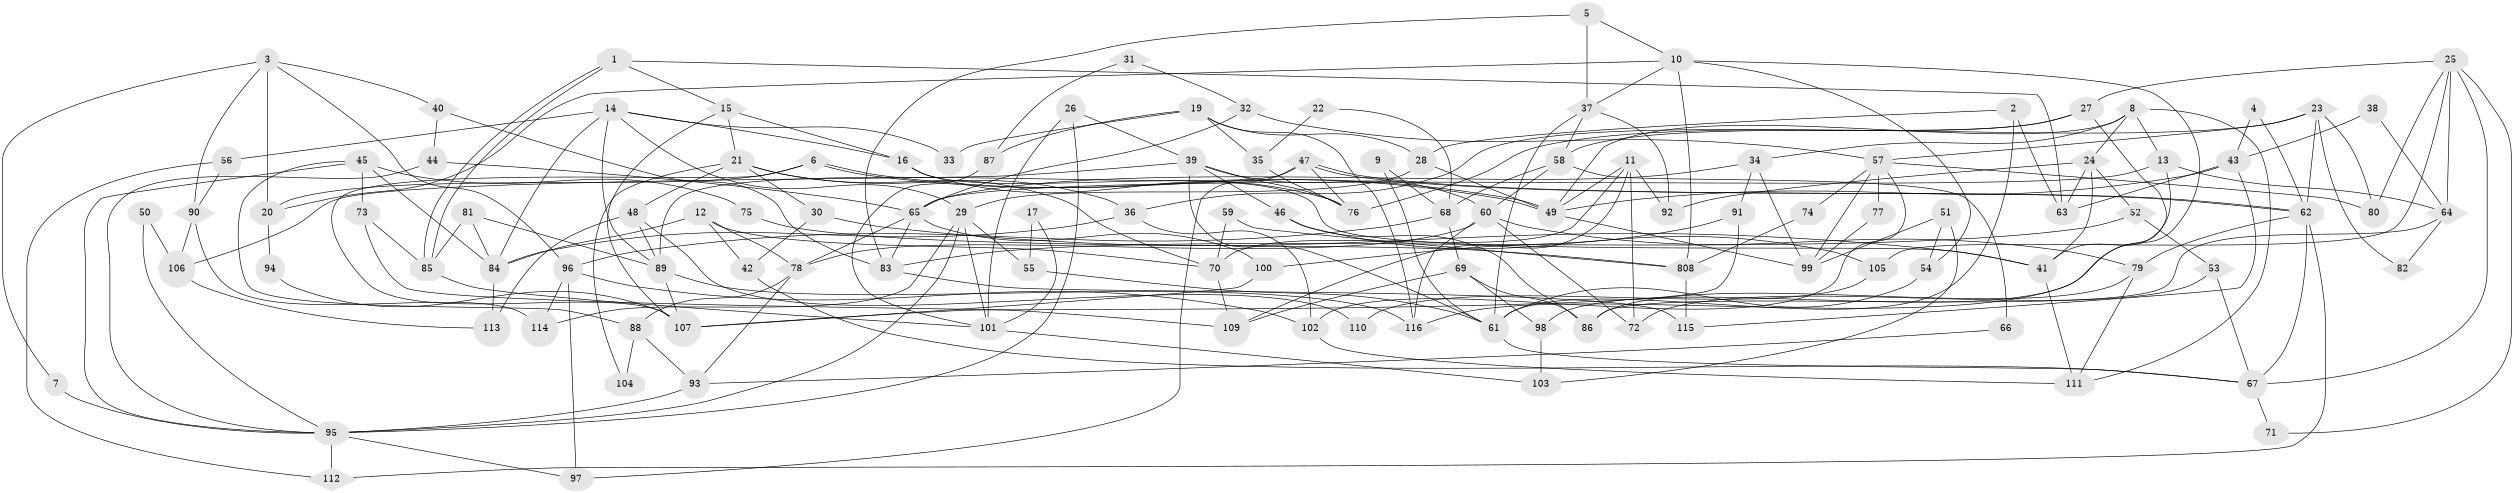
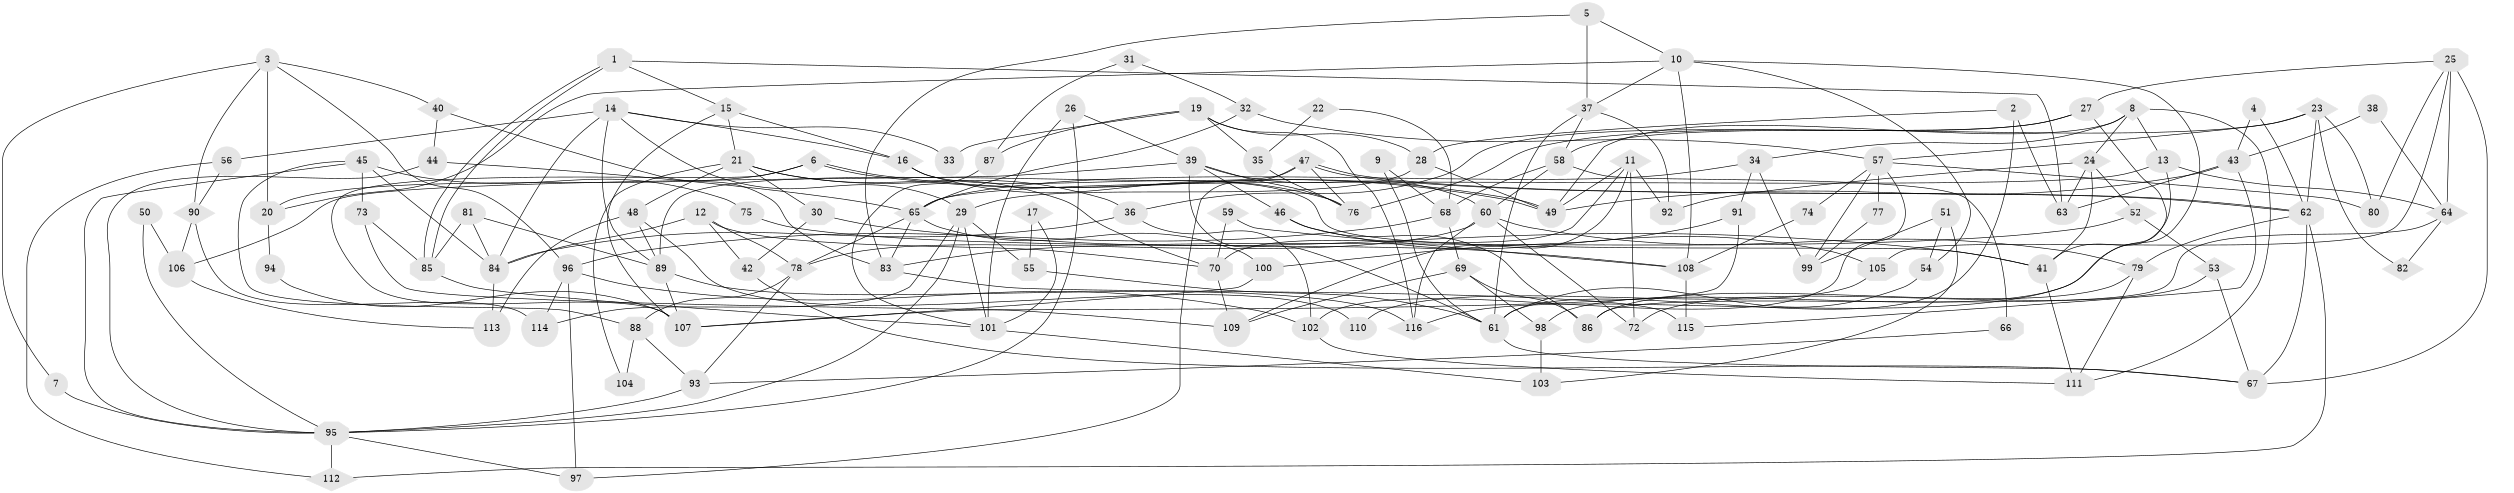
(1622, 229) -> none
(1686, 269) -> (1686, 269)
(2271, 433) -> none
